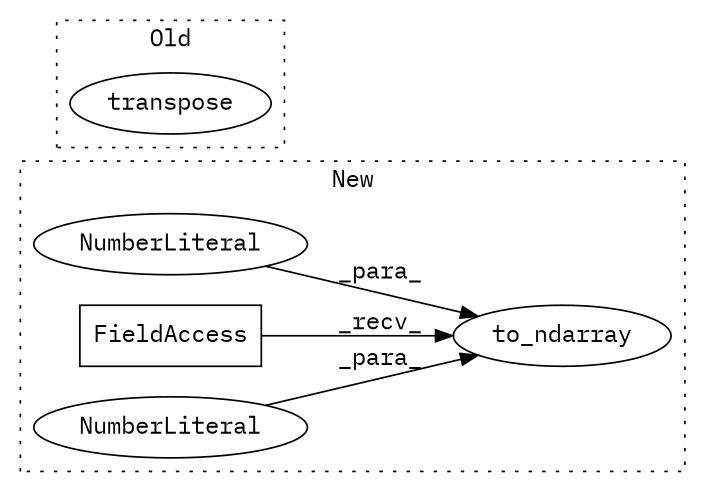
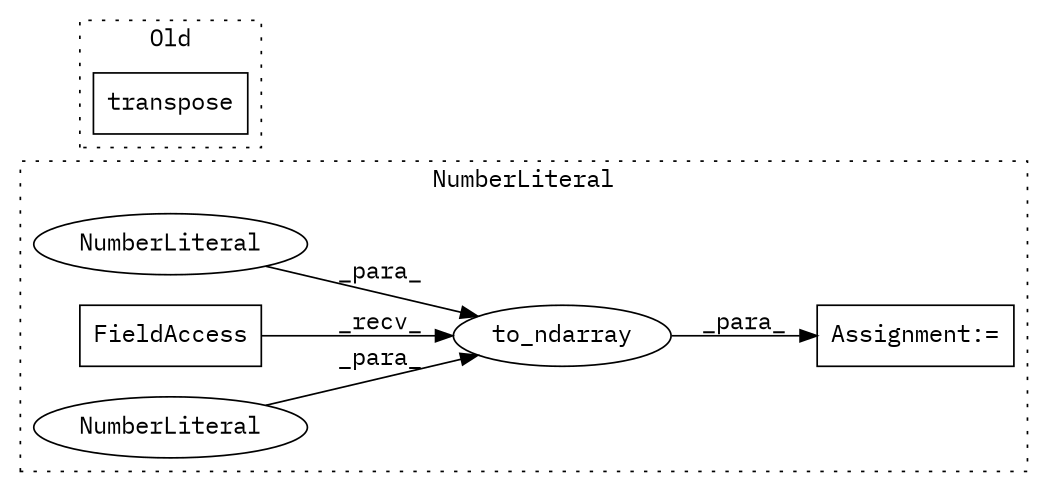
(171, 103) -> (171, 103)
(353, 181) -> (524, 181)
none -> (916, 336)
